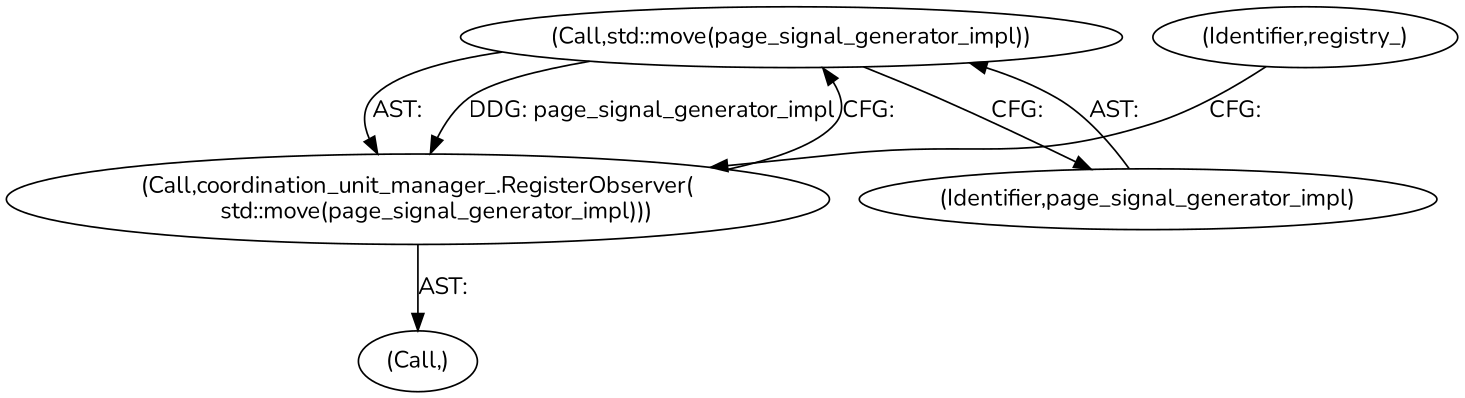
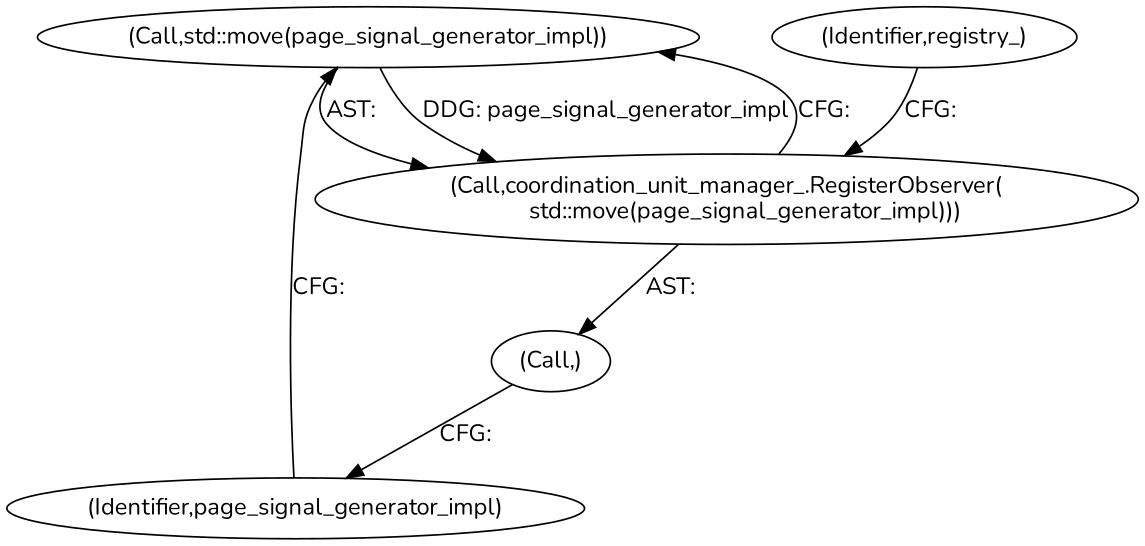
(1118, 111) -> (322, 288)
(971, 112) -> (437, 427)
